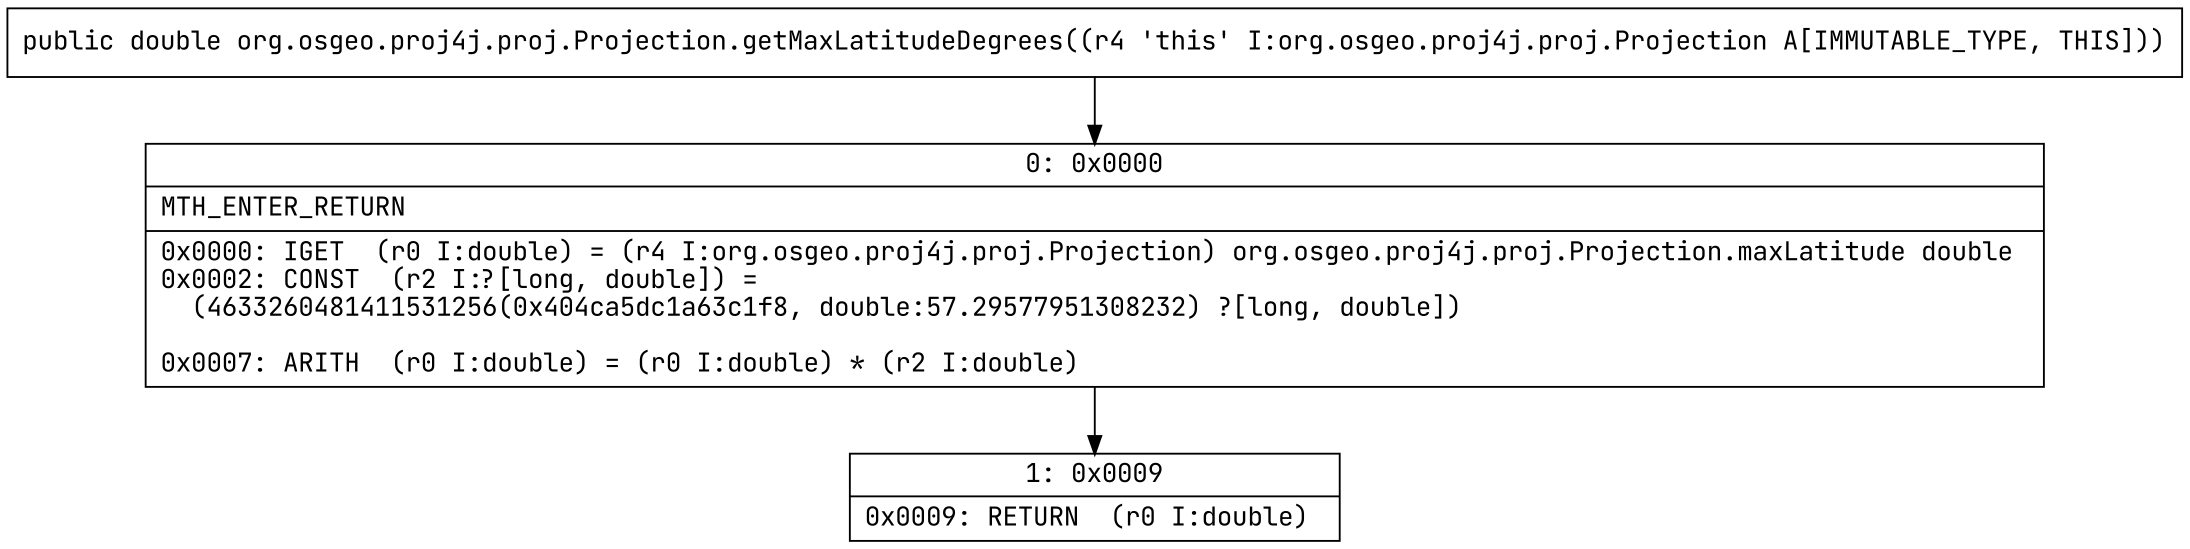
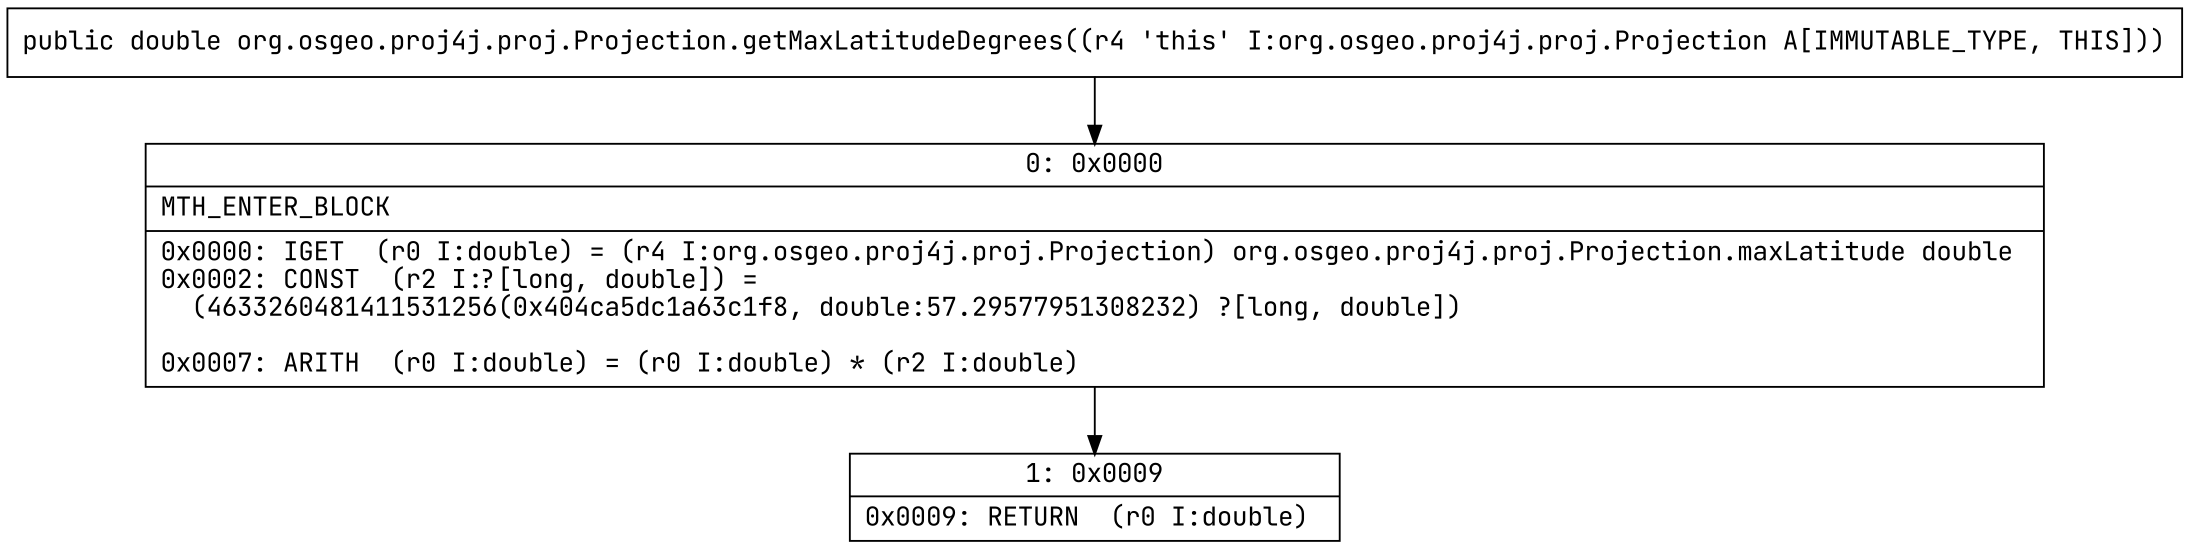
(284, 208) -> (276, 208)
